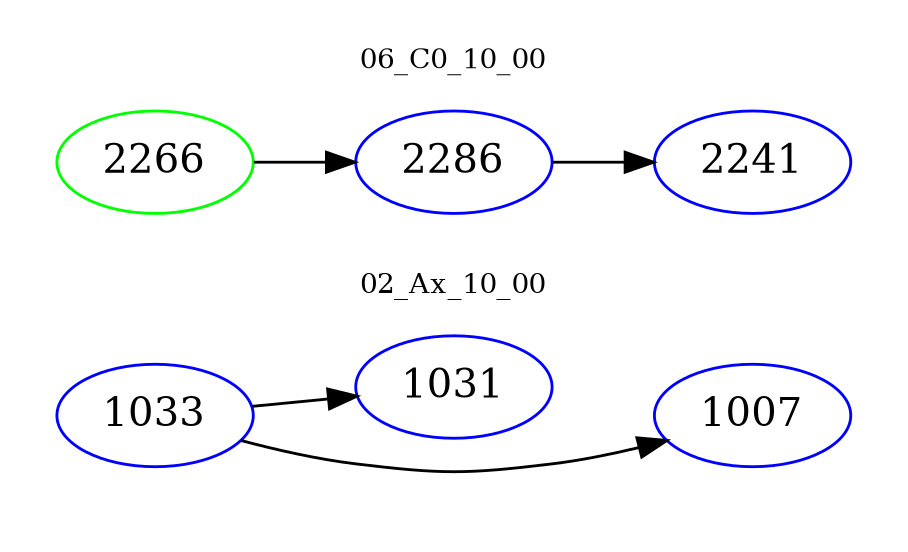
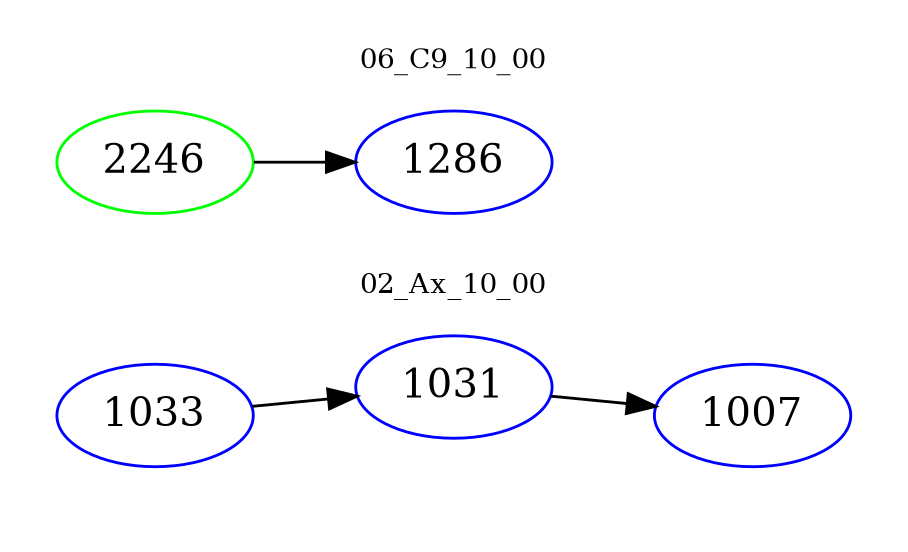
(454, 61) -> (454, 61)
(155, 162) -> (155, 162)
(454, 162) -> (454, 162)
(753, 162) -> none
(439, 471) -> (589, 400)
